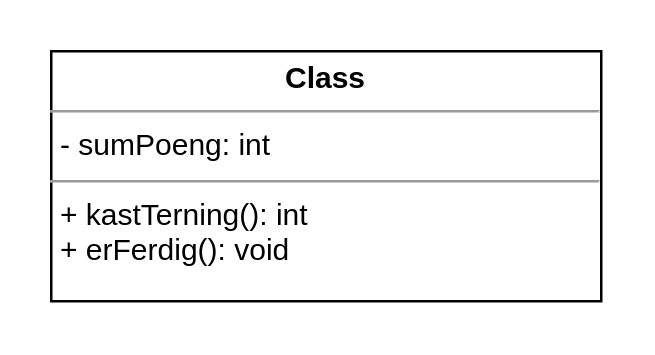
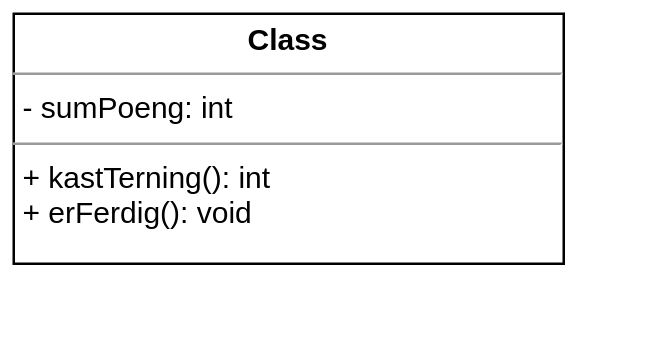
(326, 176) -> (289, 139)
